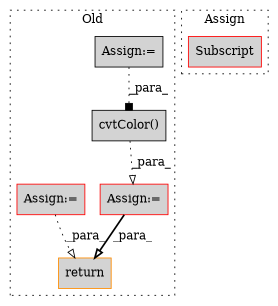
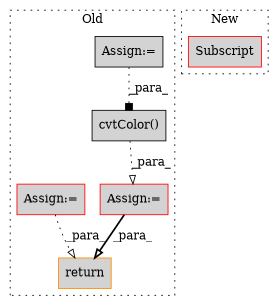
(225, 20) -> (225, 20)
